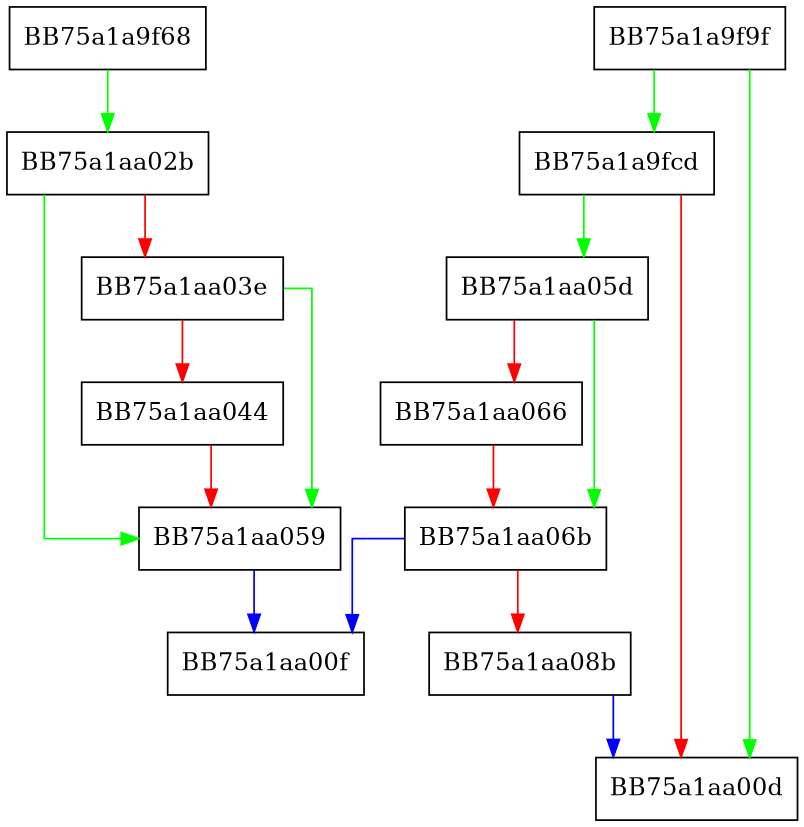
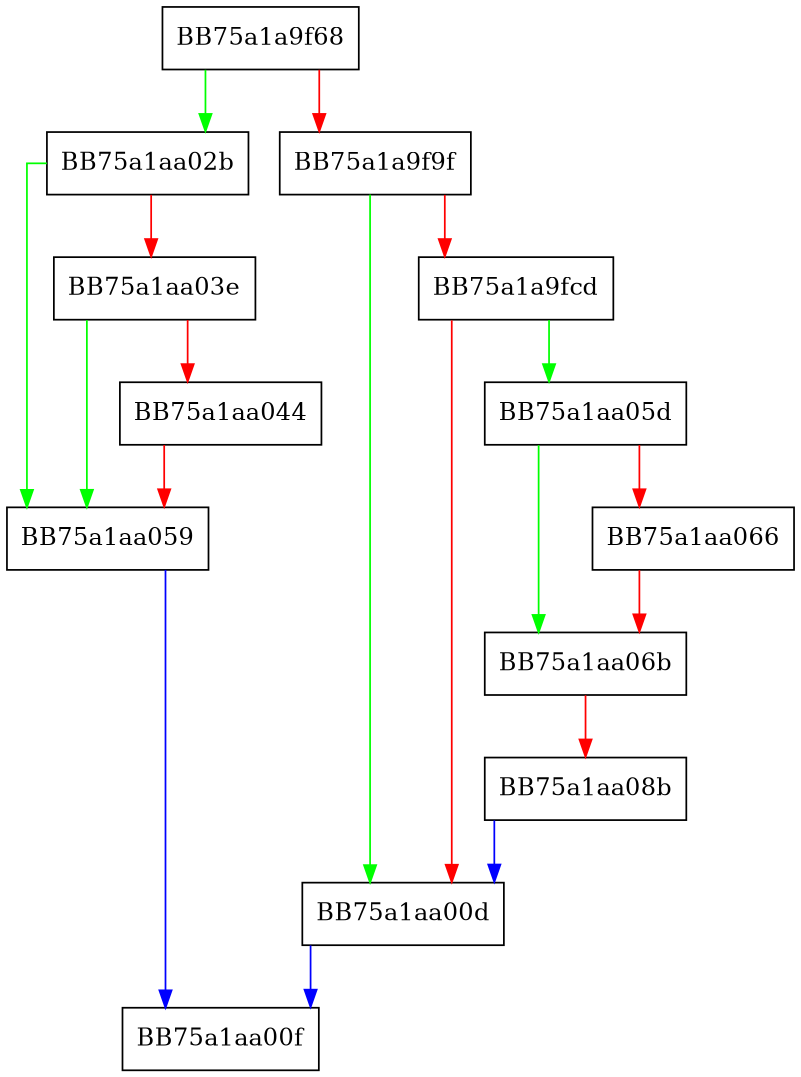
none -> (319, 92)
(654, 92) -> (445, 217)
(352, 551) -> (311, 968)
